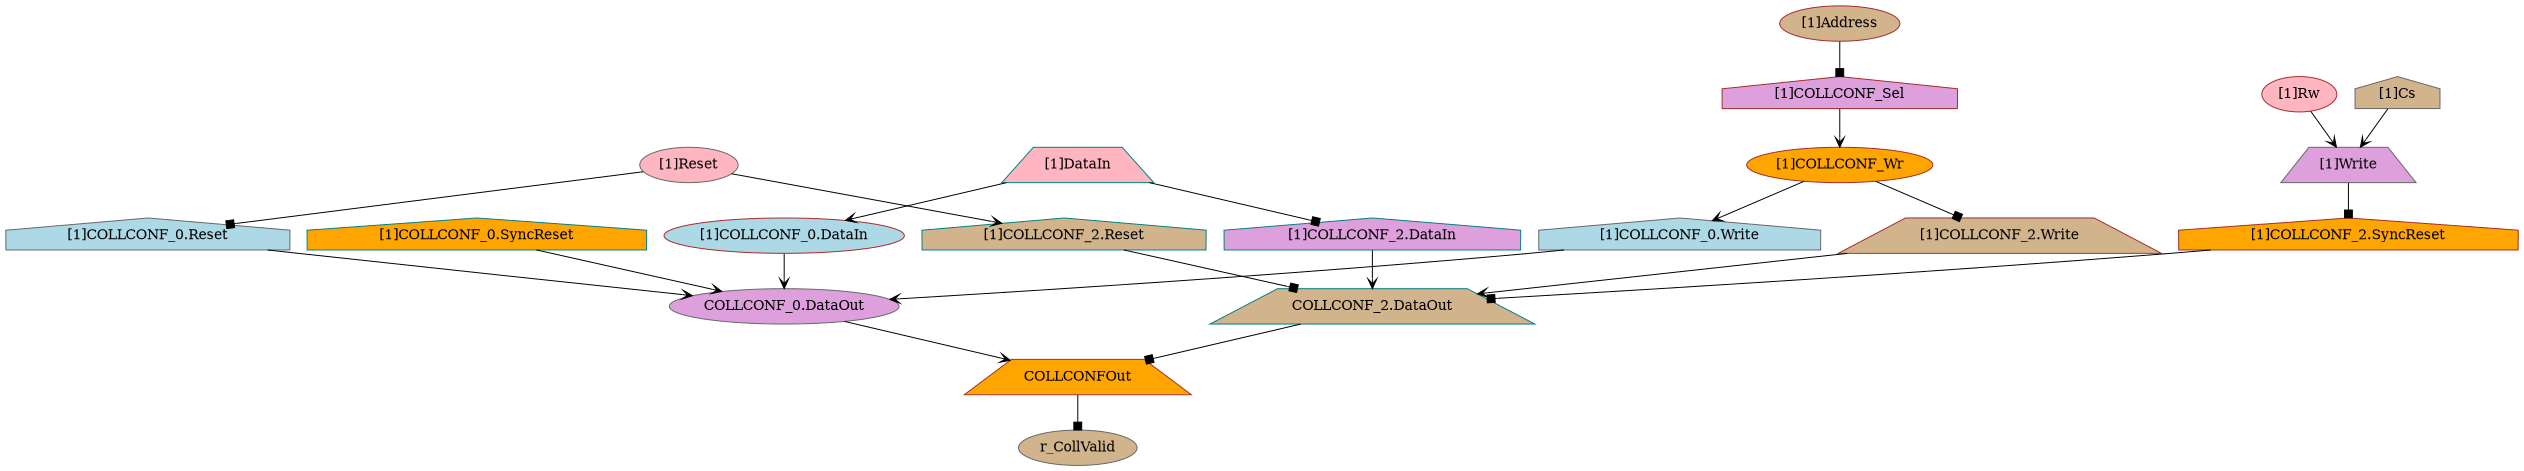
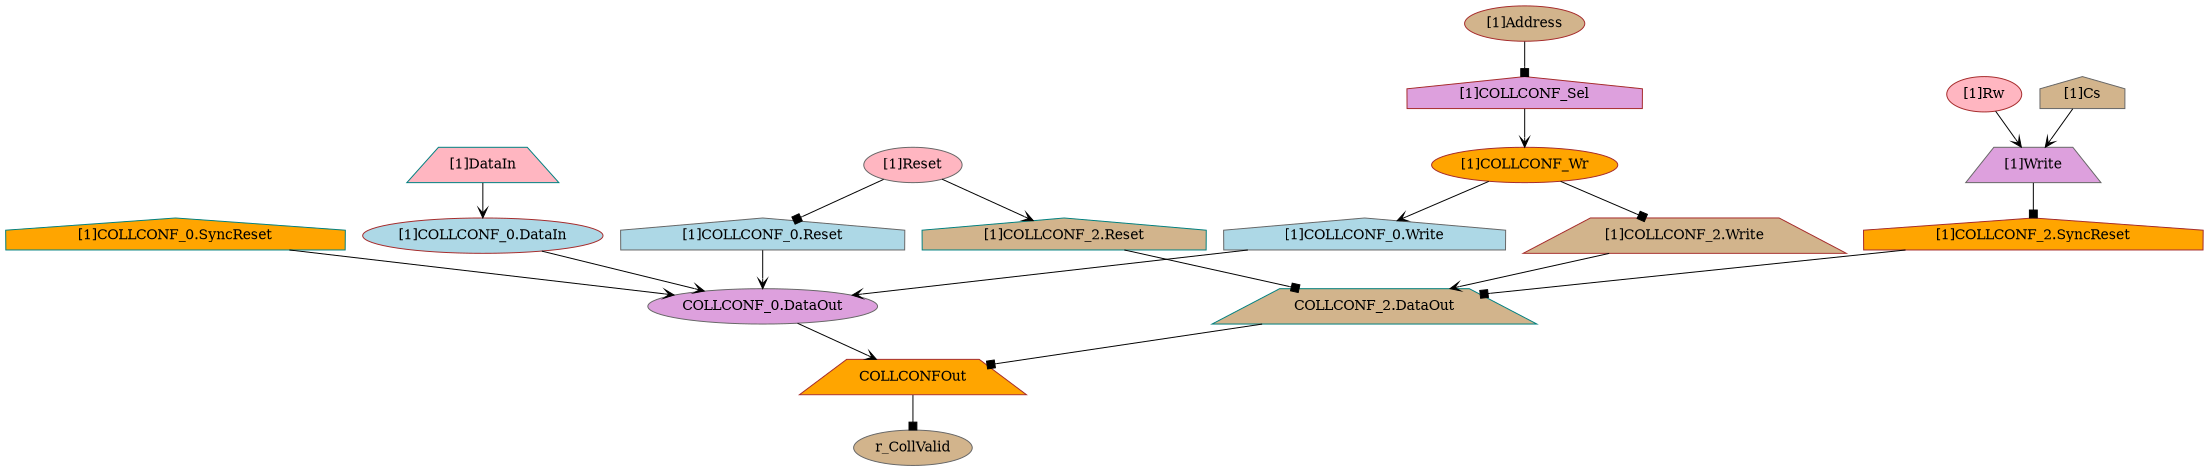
(1372, 236) -> none
